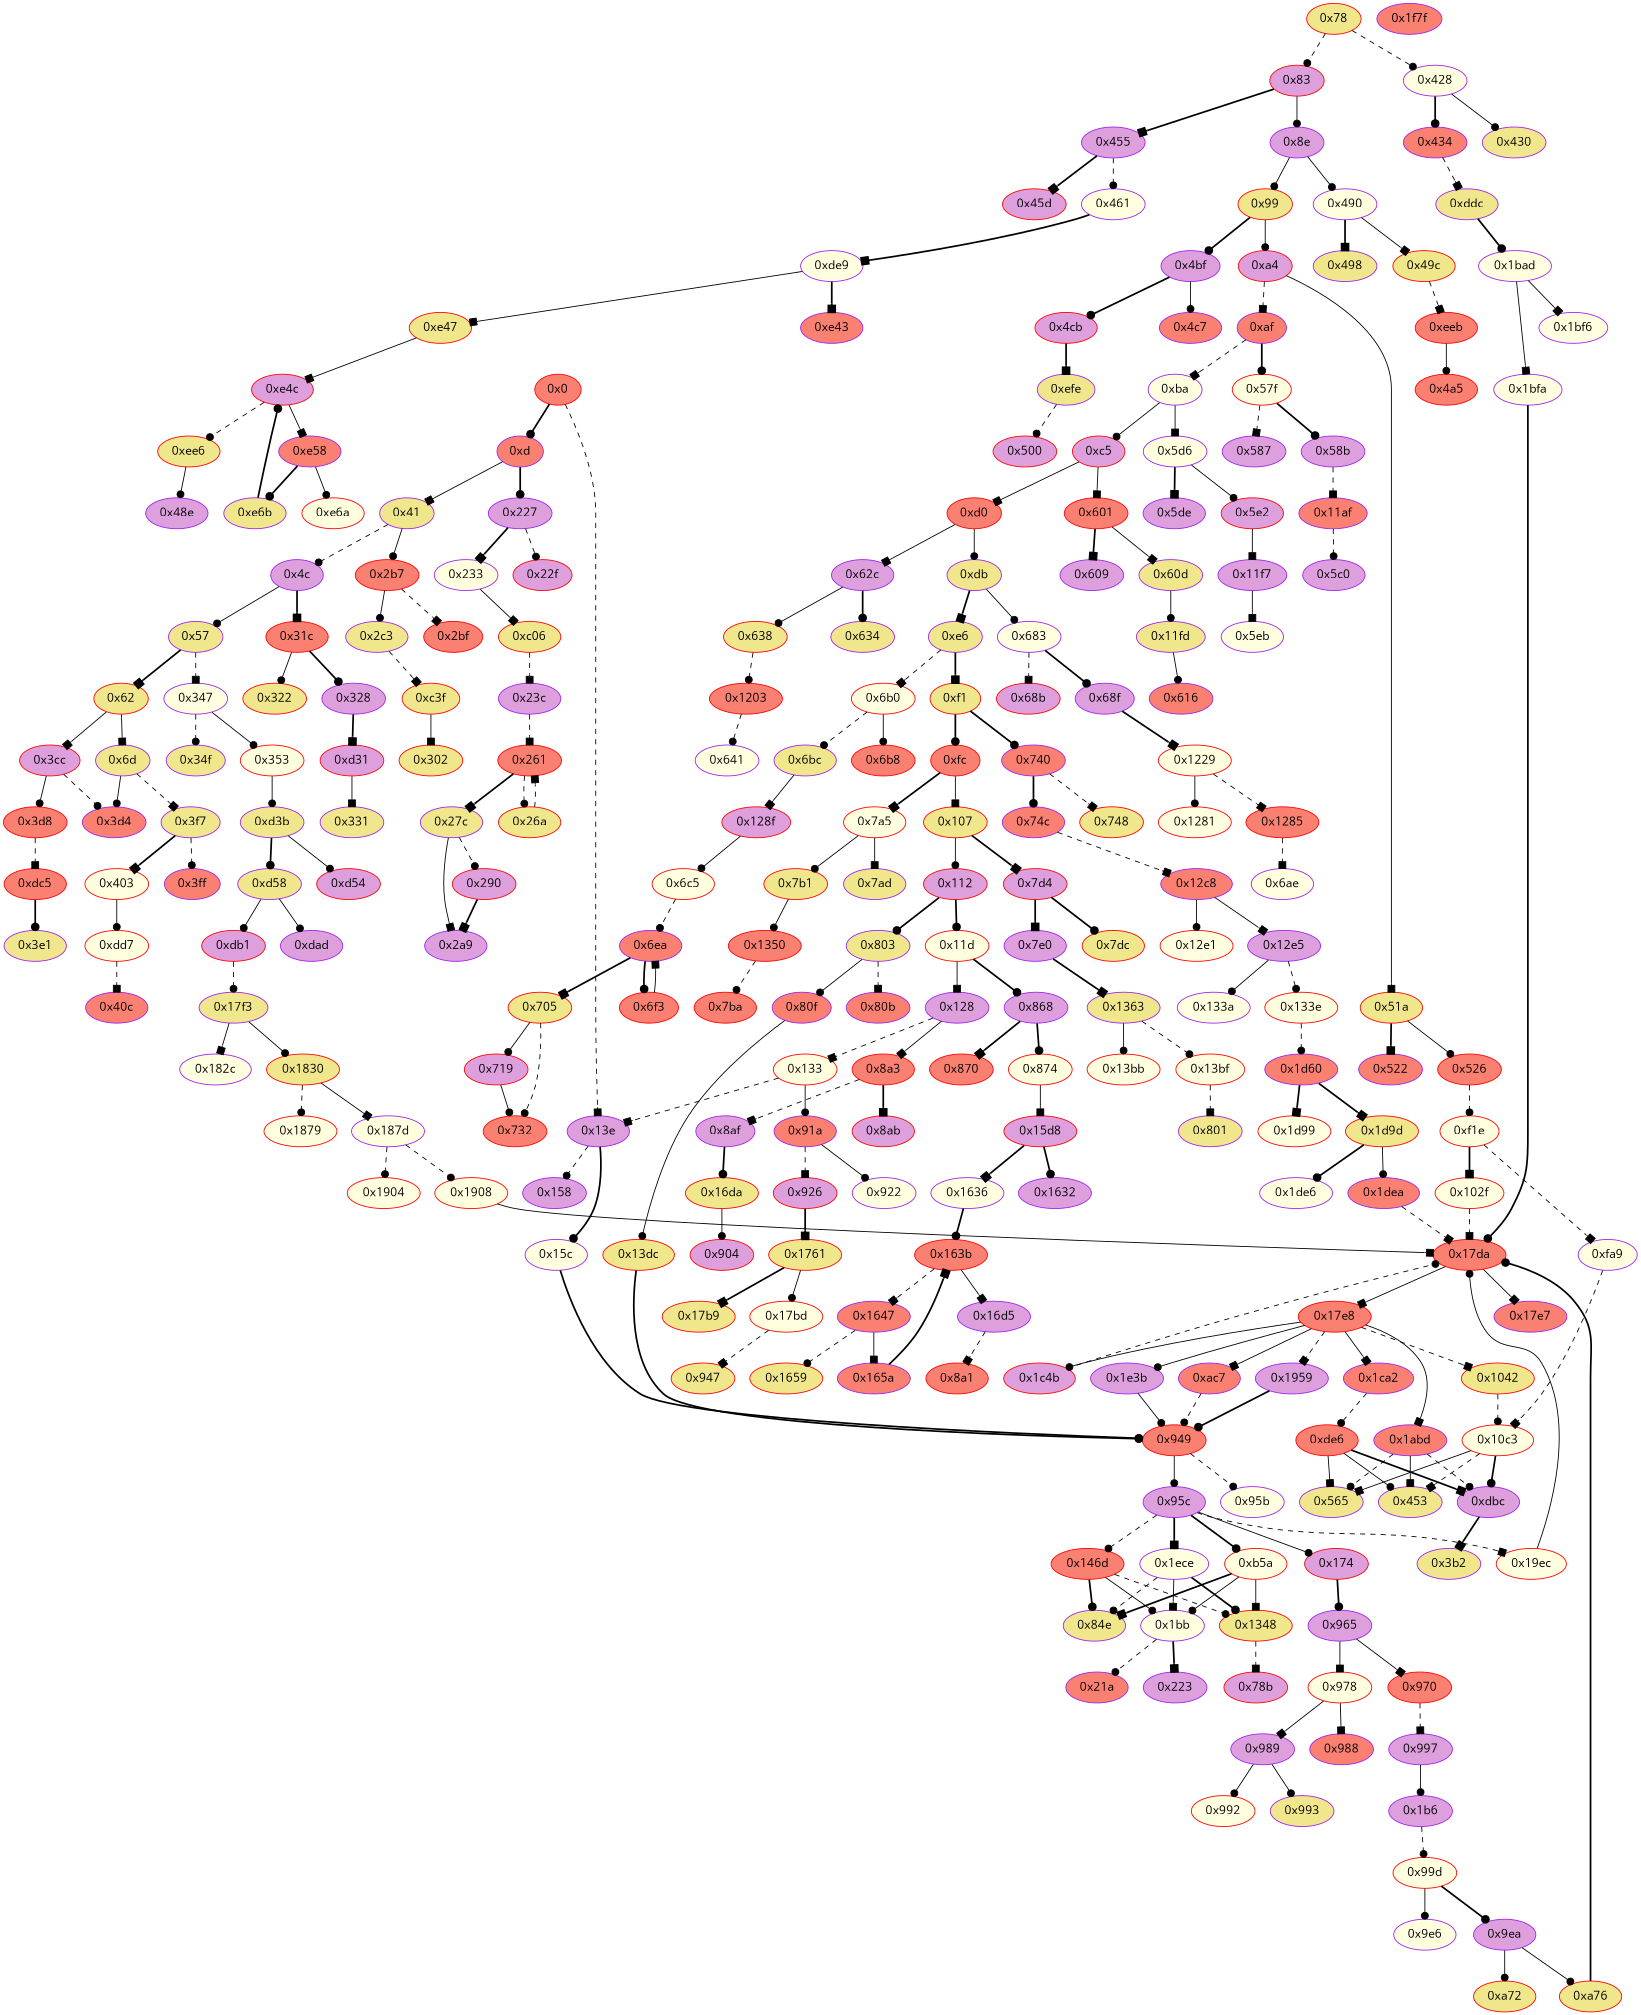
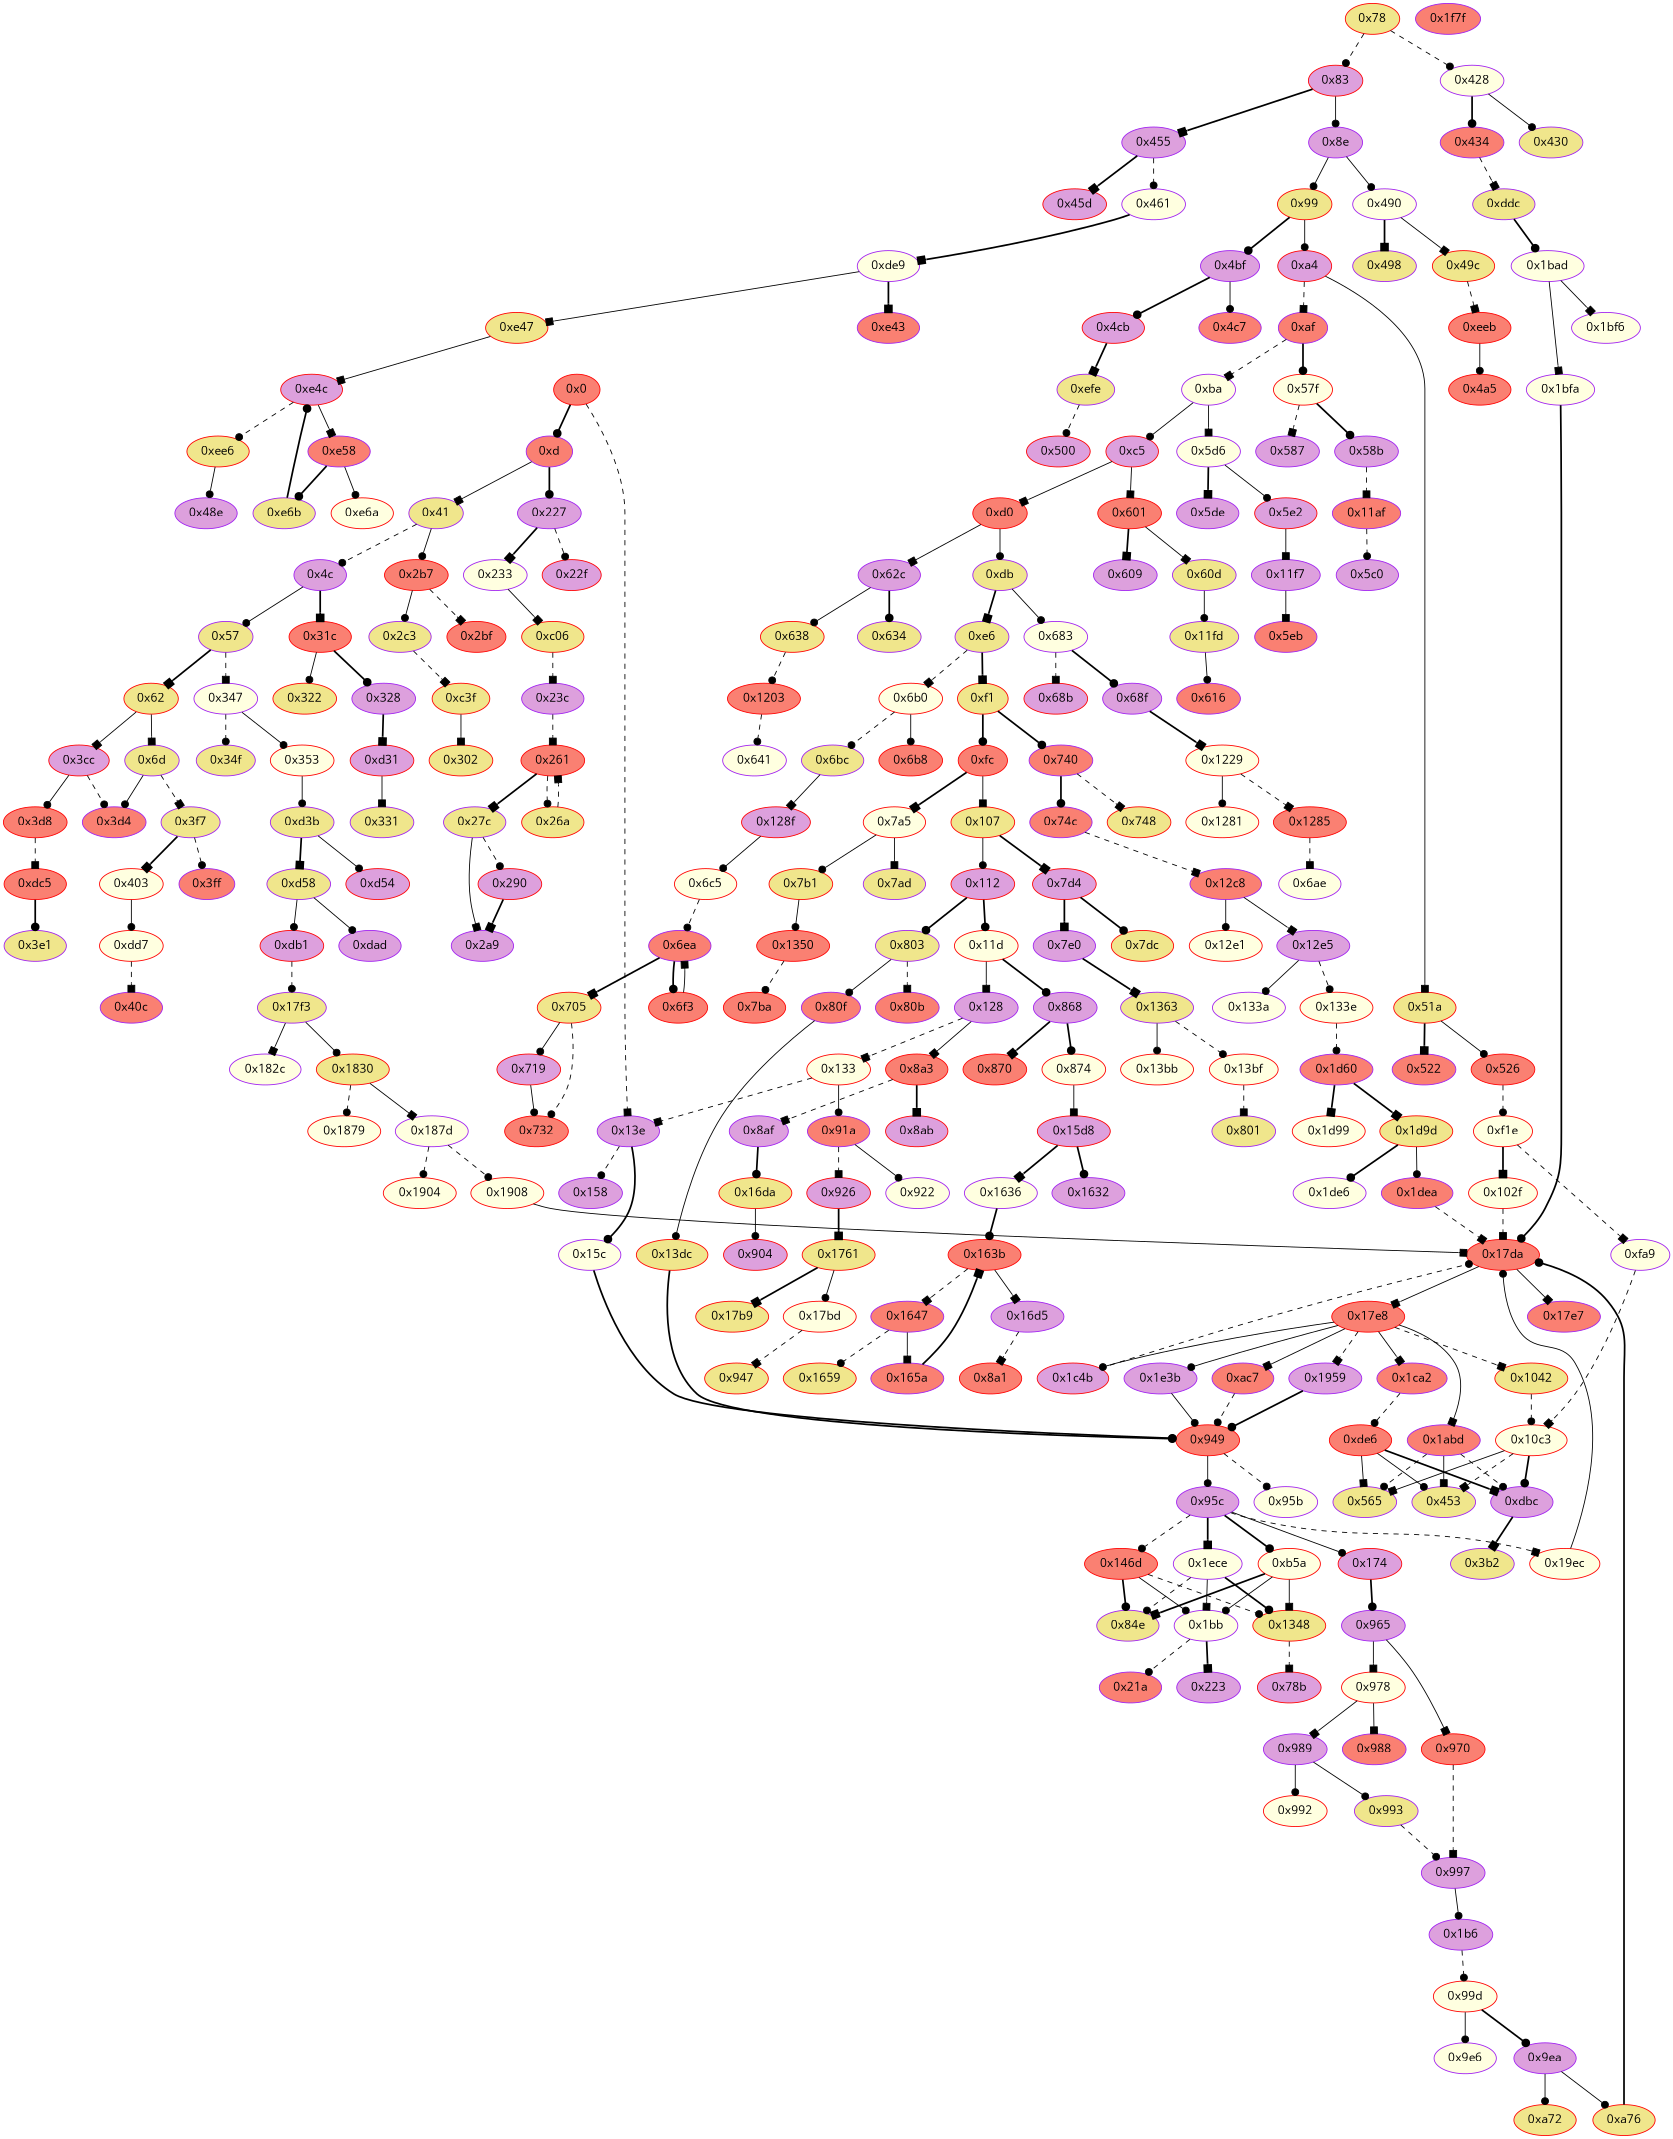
(1252, 637) -> (1286, 637)
(271, 850) -> (301, 849)
none -> (1417, 1840)
